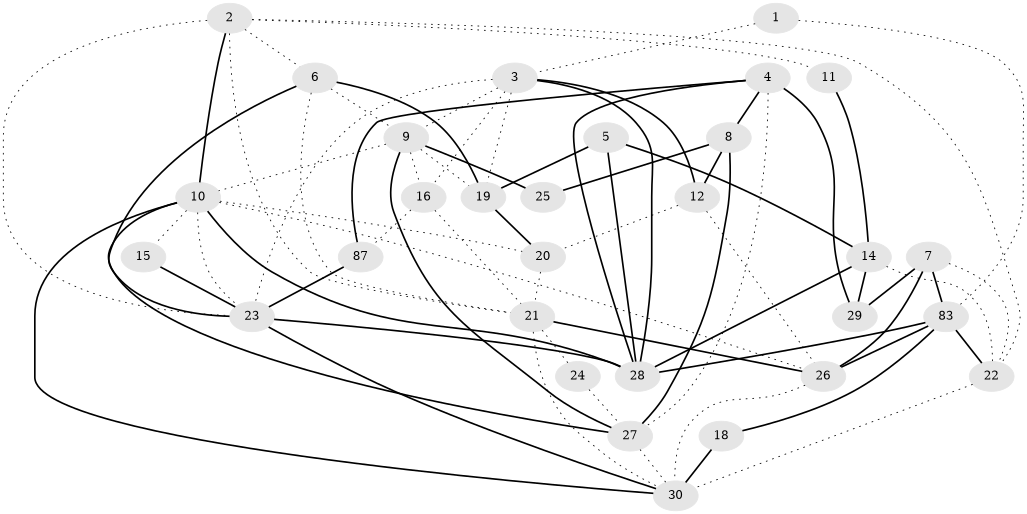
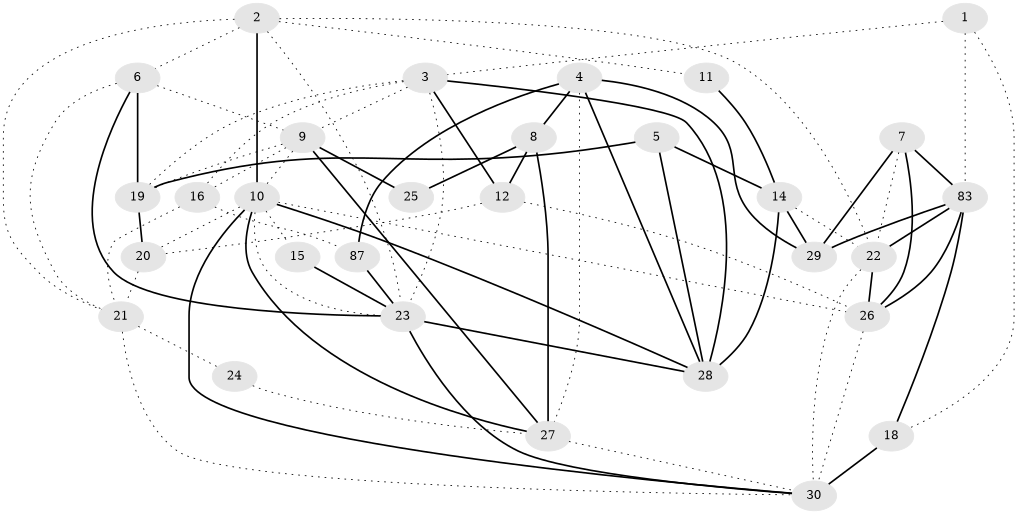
none -> (1014, 250)
(678, 347) -> (871, 287)
(793, 349) -> (888, 225)
